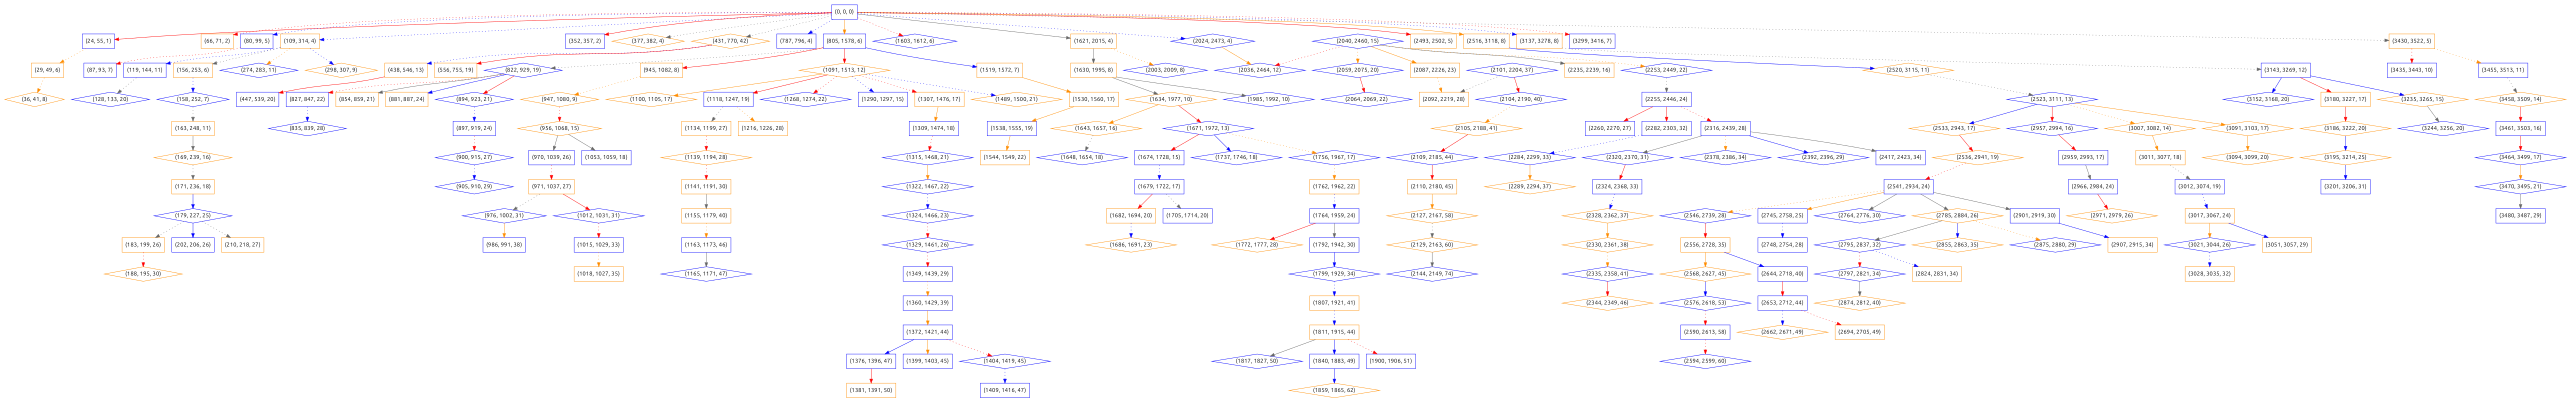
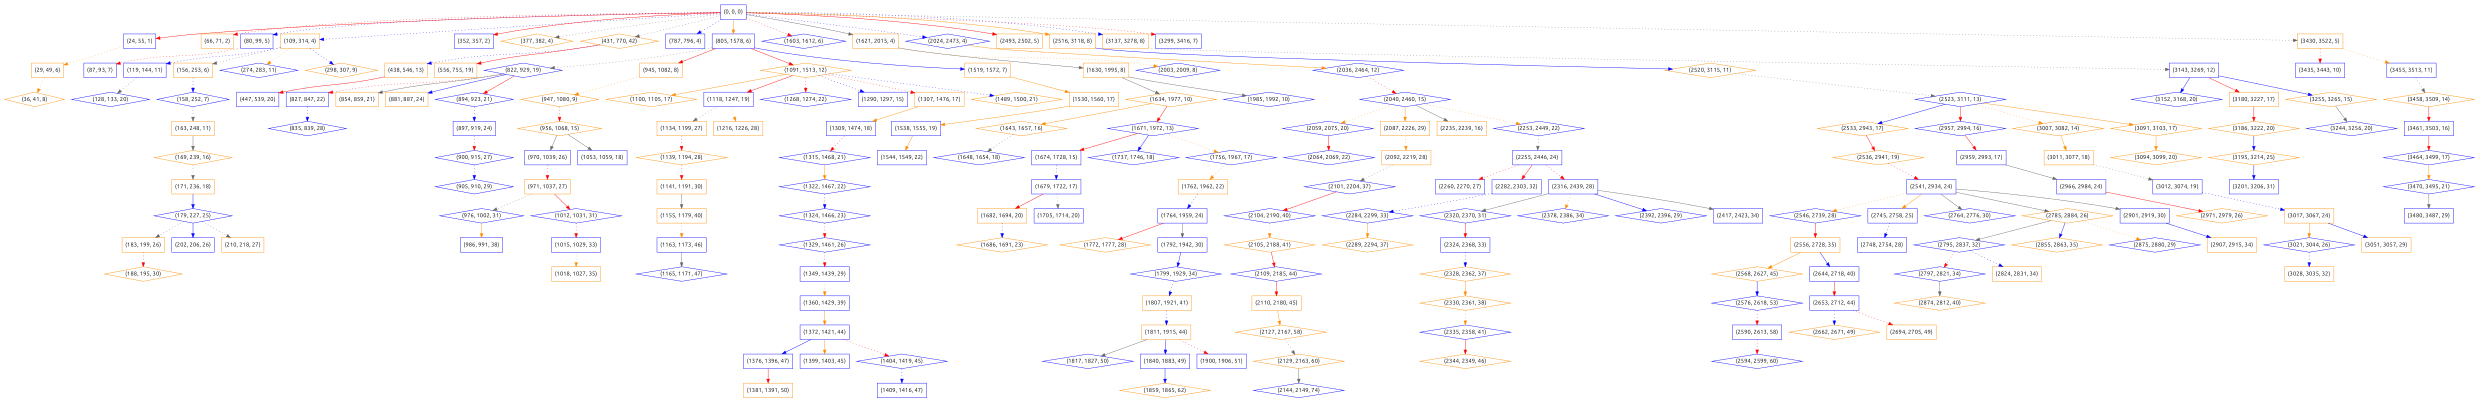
(1311, 55) -> (1380, 84)
(1435, 70) -> (1405, 129)
(1482, 83) -> (1378, 172)
(2423, 99) -> (2331, 99)
(1640, 113) -> (1501, 171)
(1005, 158) -> (902, 158)
